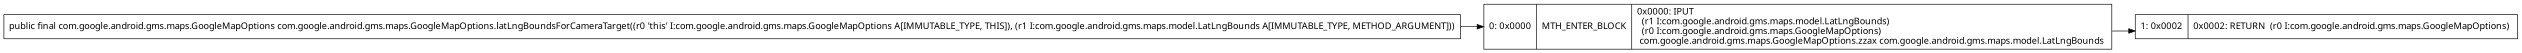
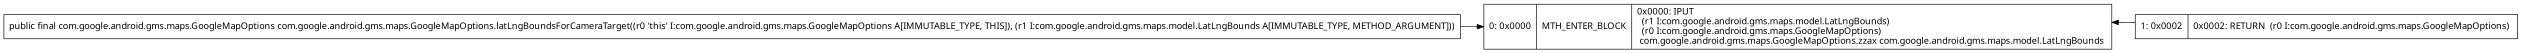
(2120, 31) -> (2127, 22)
